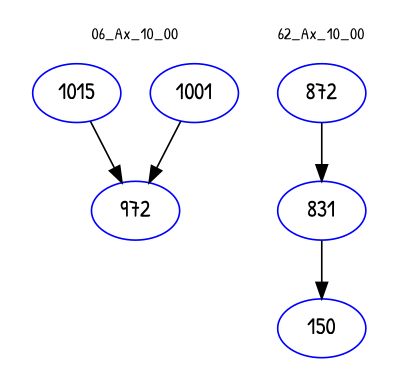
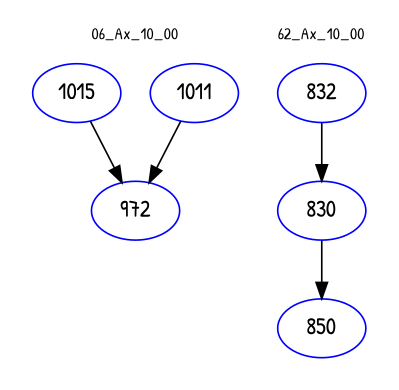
(194, 93) -> (194, 93)
(322, 93) -> (322, 93)
(322, 211) -> (322, 211)
(322, 328) -> (322, 328)
